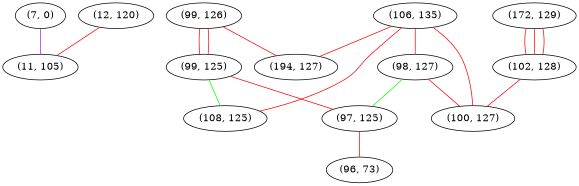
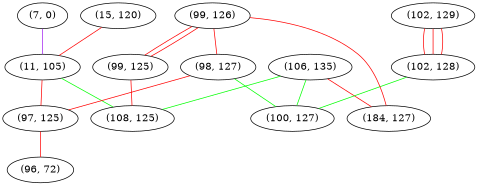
(116, 16) -> (118, 16)
(534, 16) -> (433, 16)
(415, 41) -> (215, 41)
(463, 61) -> (301, 93)
(296, 67) -> (389, 119)
(338, 83) -> (221, 93)
none -> (87, 93)
(215, 93) -> (132, 97)
(282, 93) -> (42, 93)
(387, 93) -> (126, 94)
(444, 93) -> (255, 93)
(504, 93) -> (363, 93)
(360, 170) -> (40, 170)
